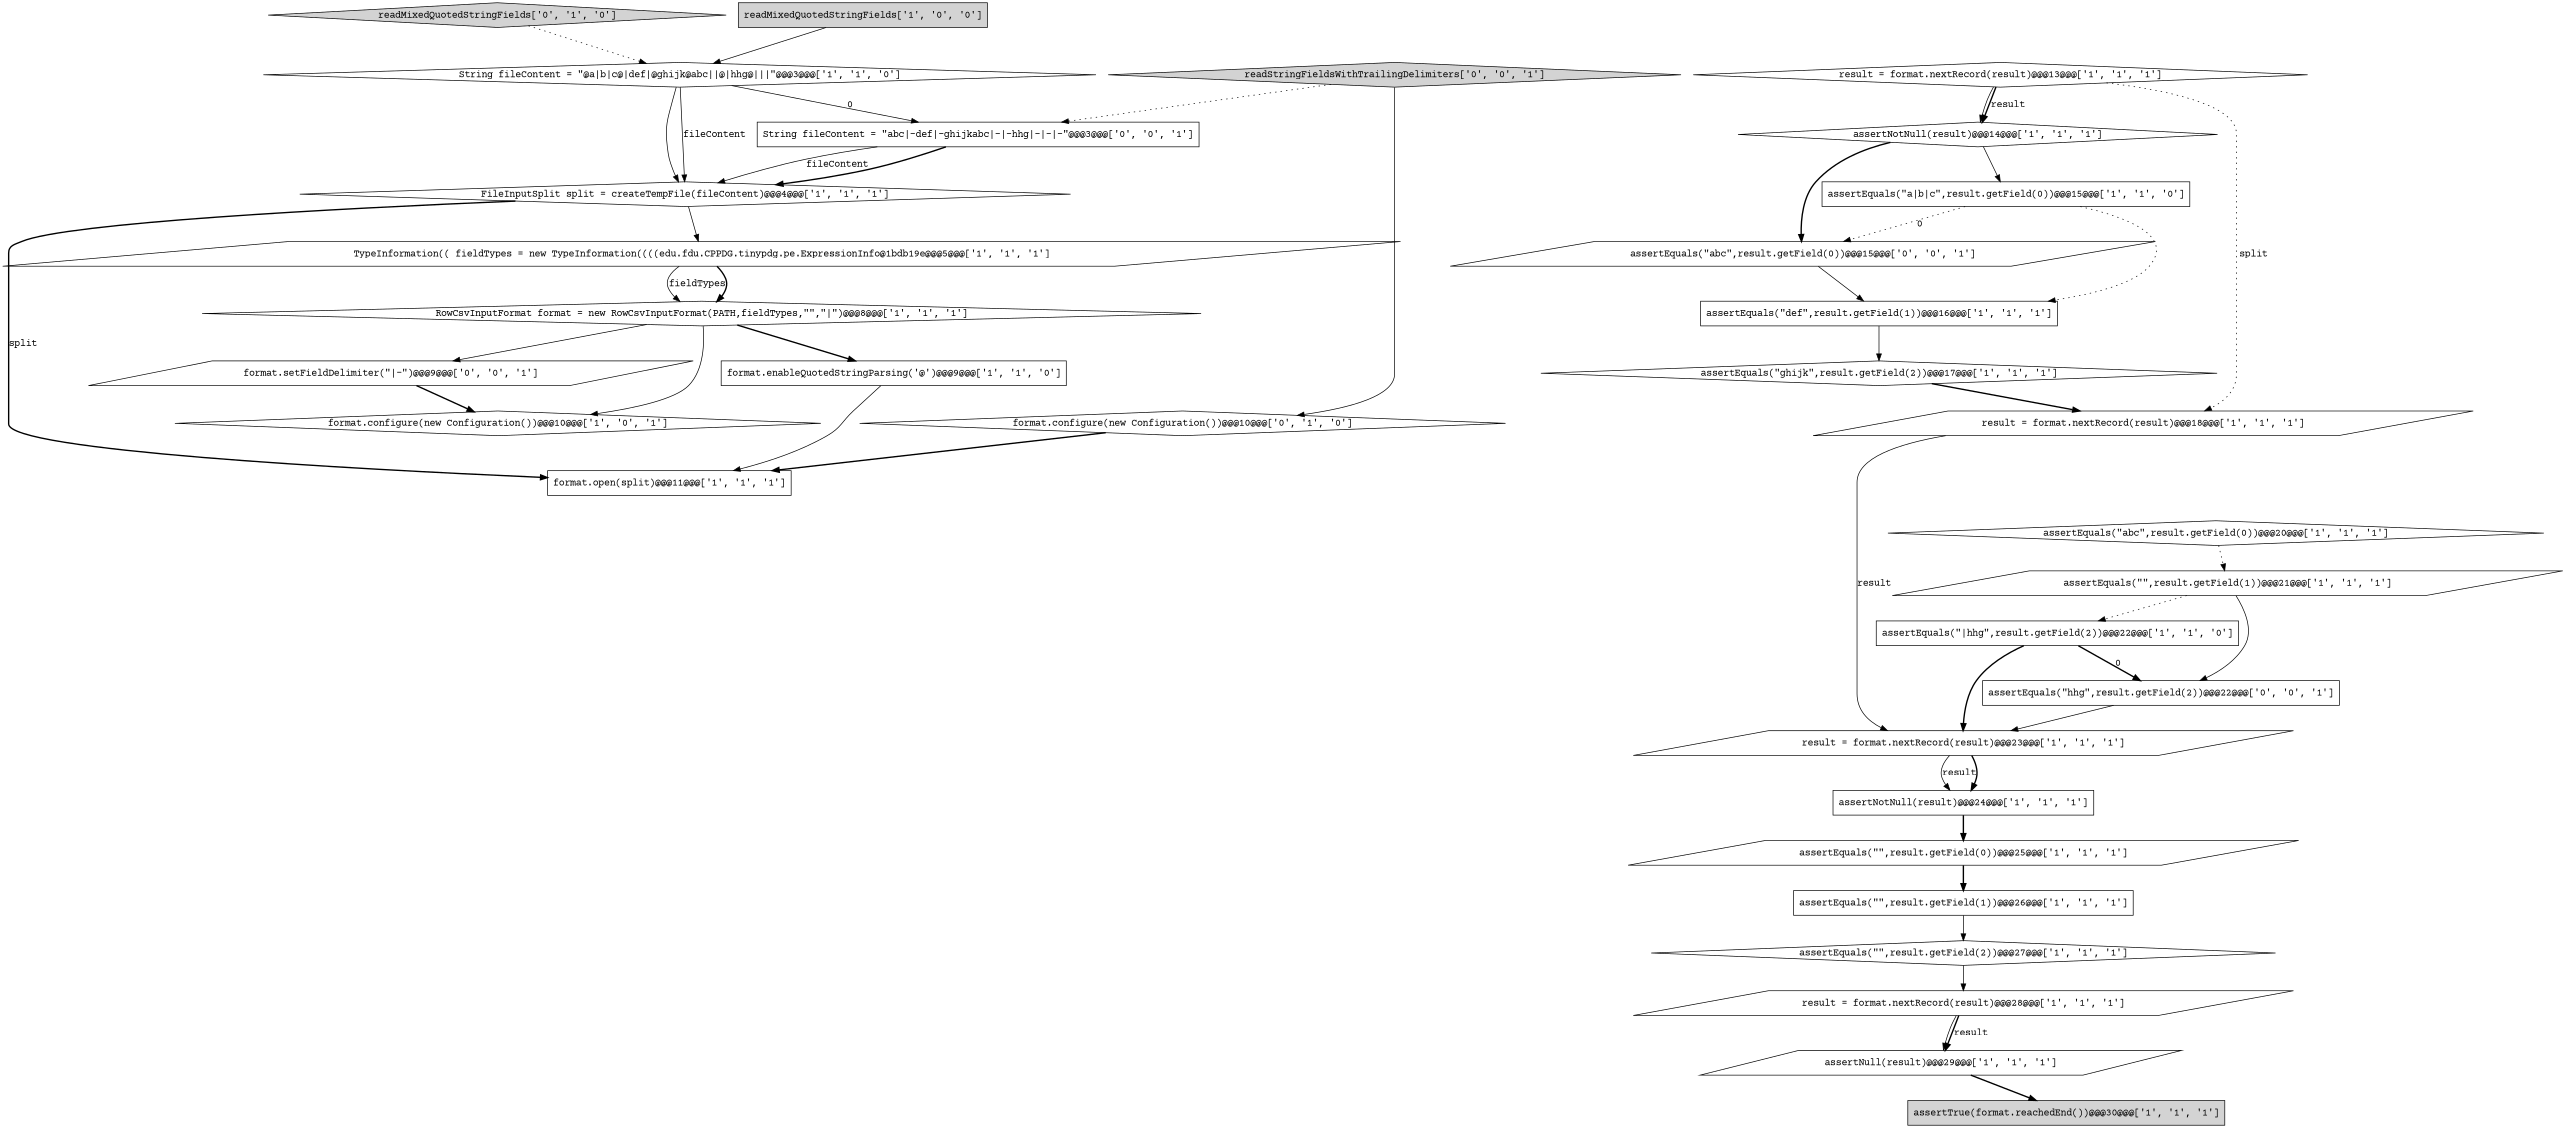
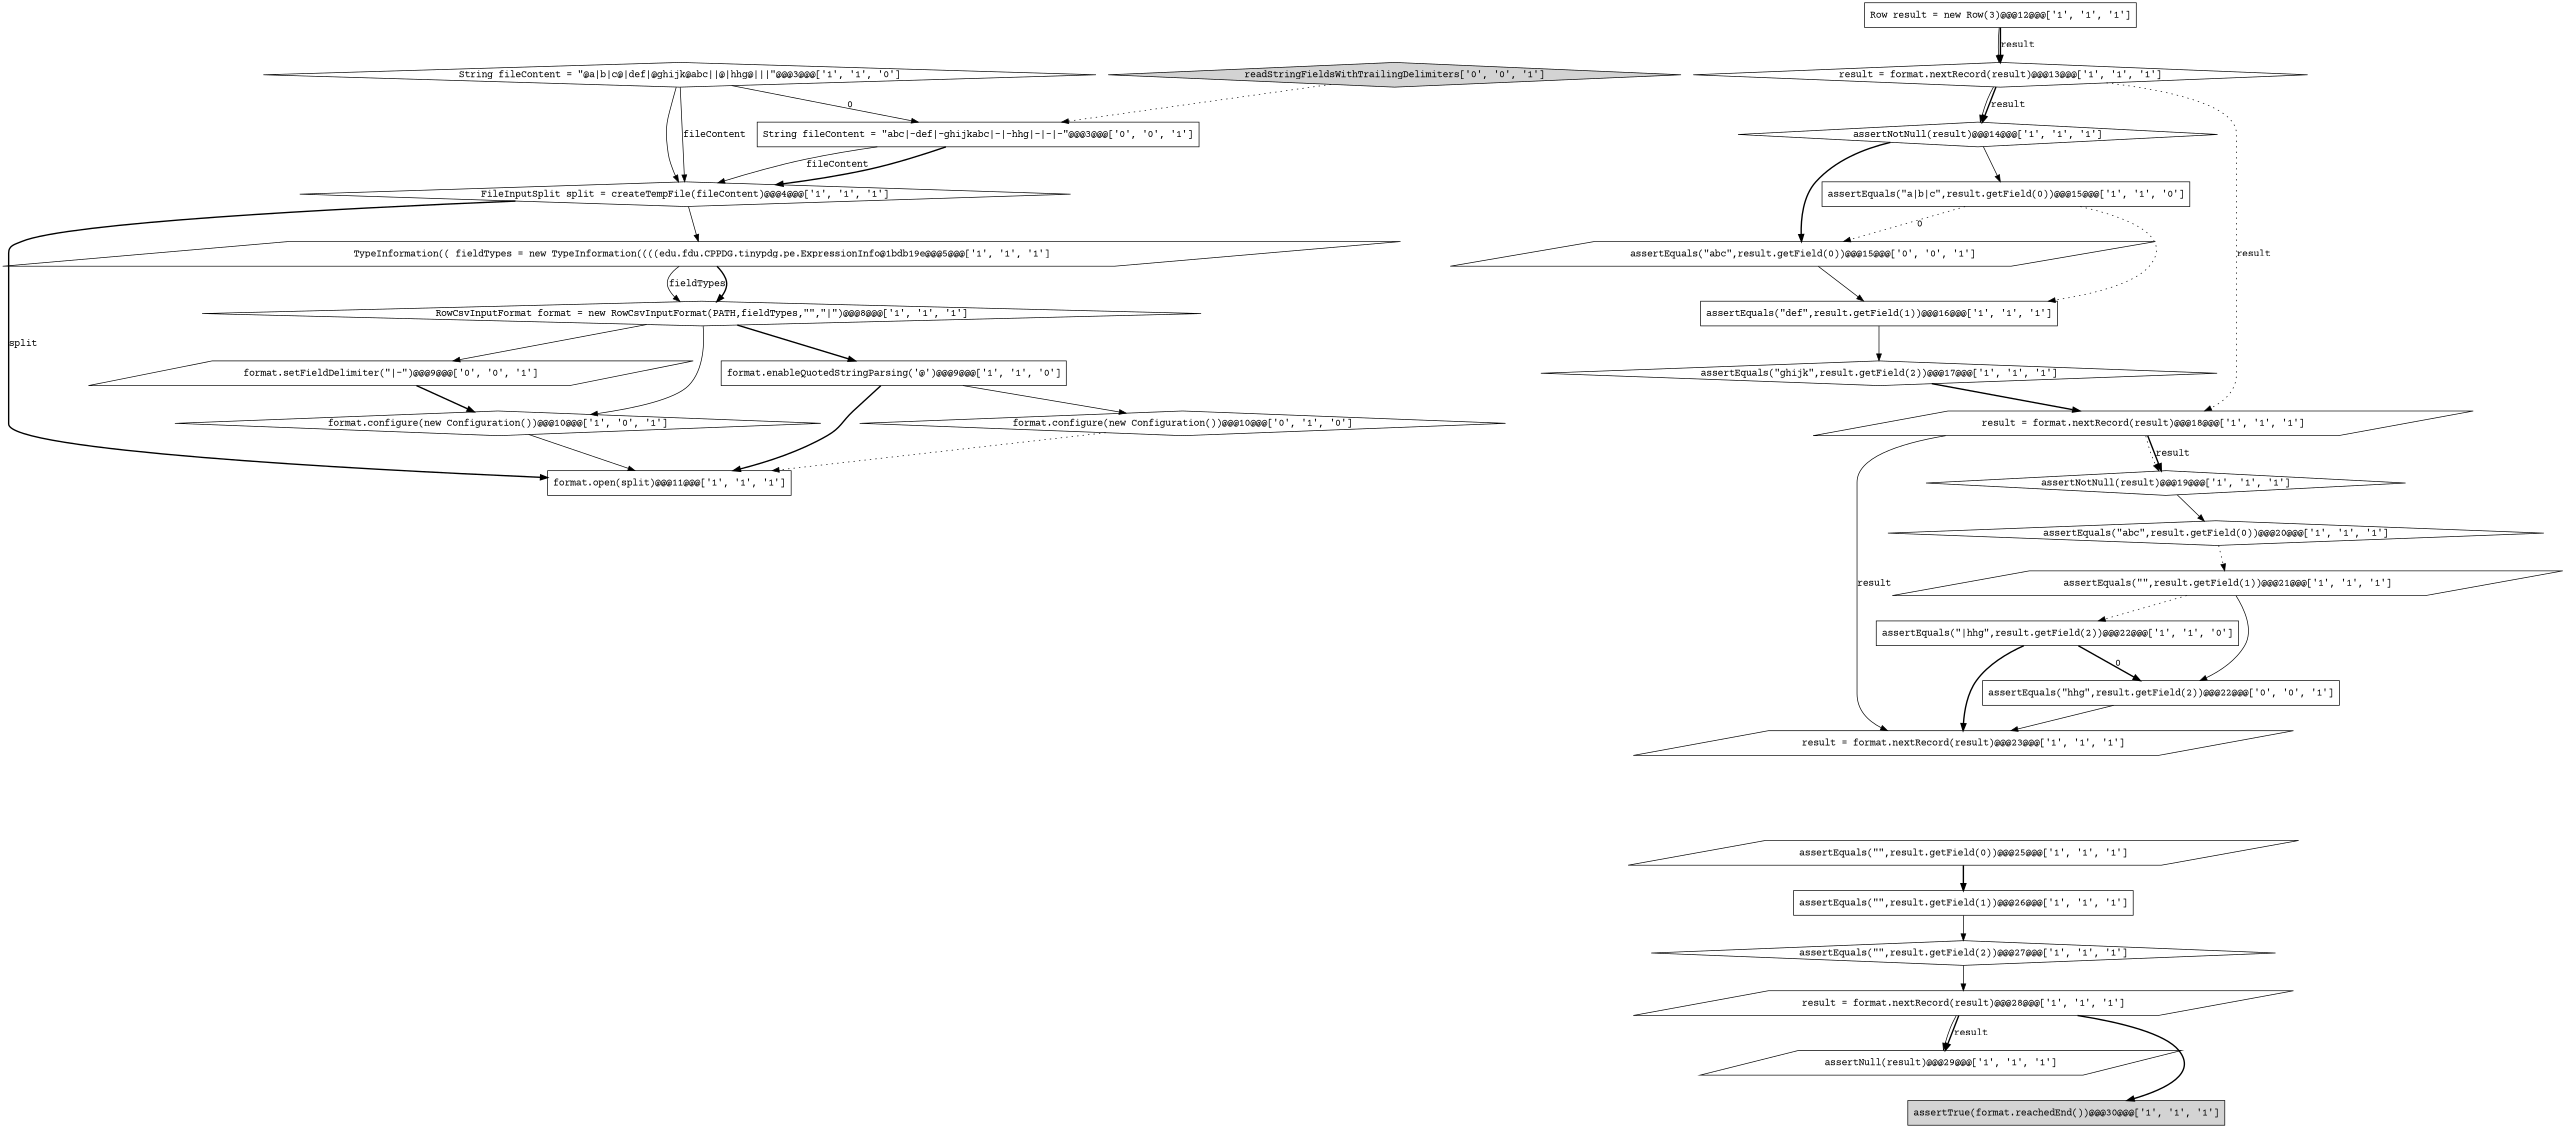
(497, 15) -> none
(863, 15) -> none
none -> (2000, 15)
(2254, 254) -> (2254, 254)
(1395, 283) -> (1041, 399)
(818, 440) -> (818, 440)
none -> (579, 451)
(942, 451) -> (942, 451)
none -> (2166, 483)
(1963, 803) -> none
(2000, 1087) -> (2167, 1041)
